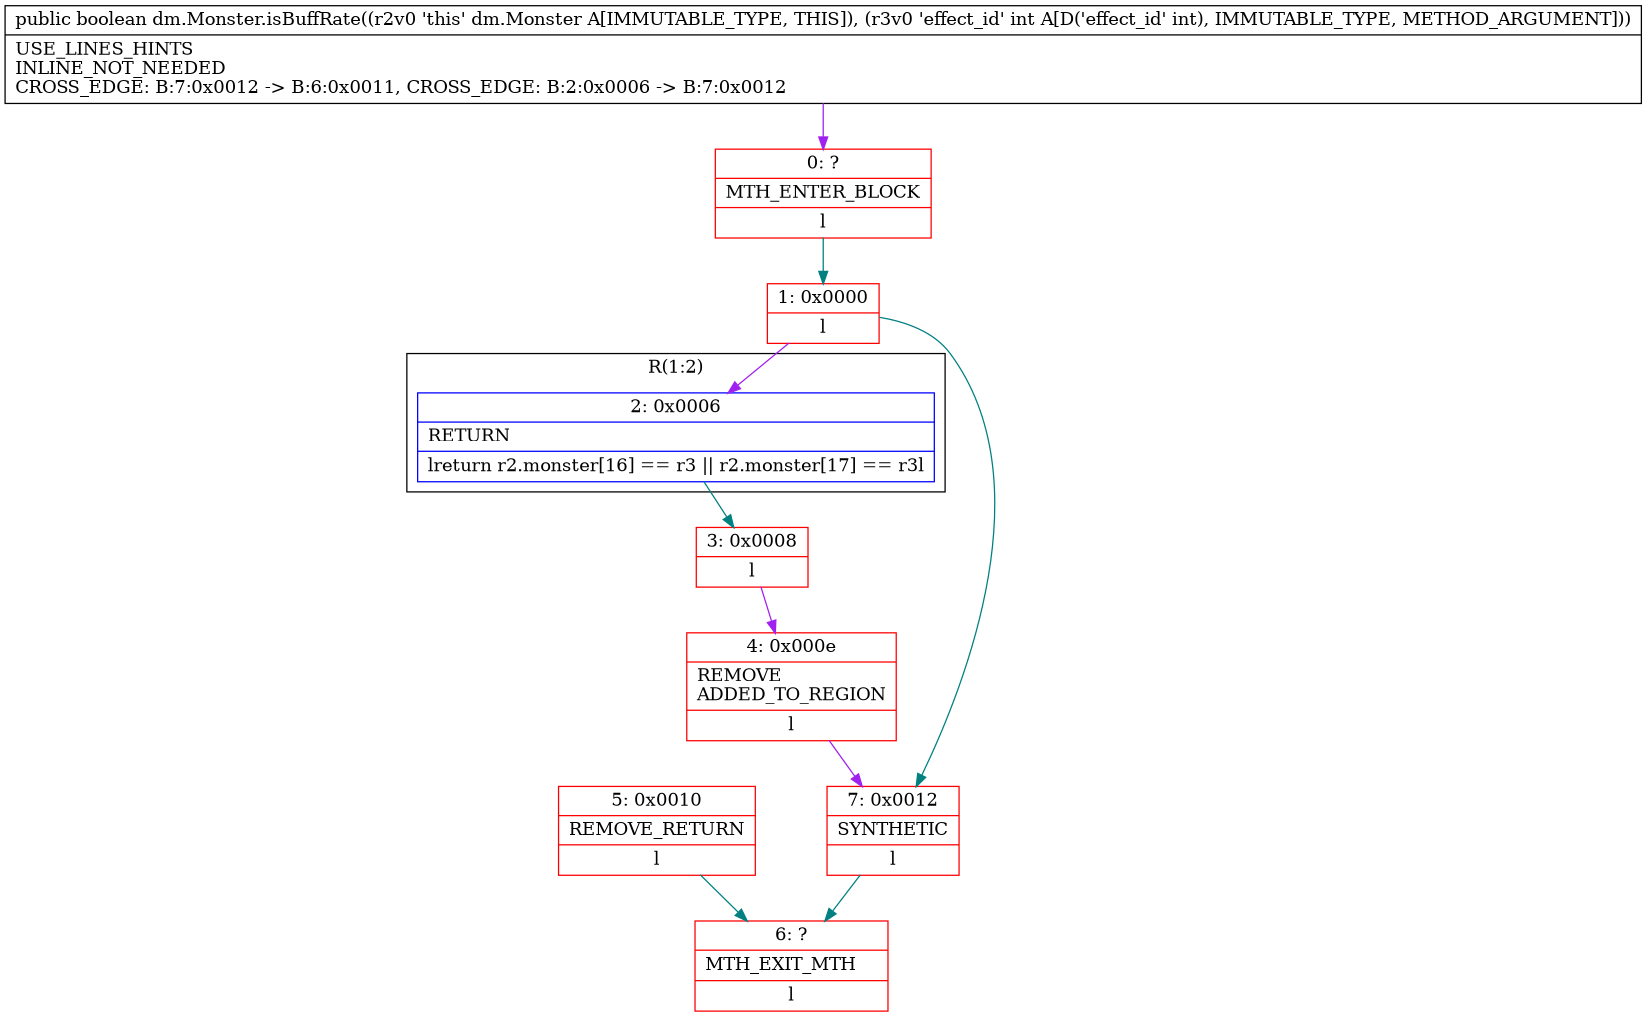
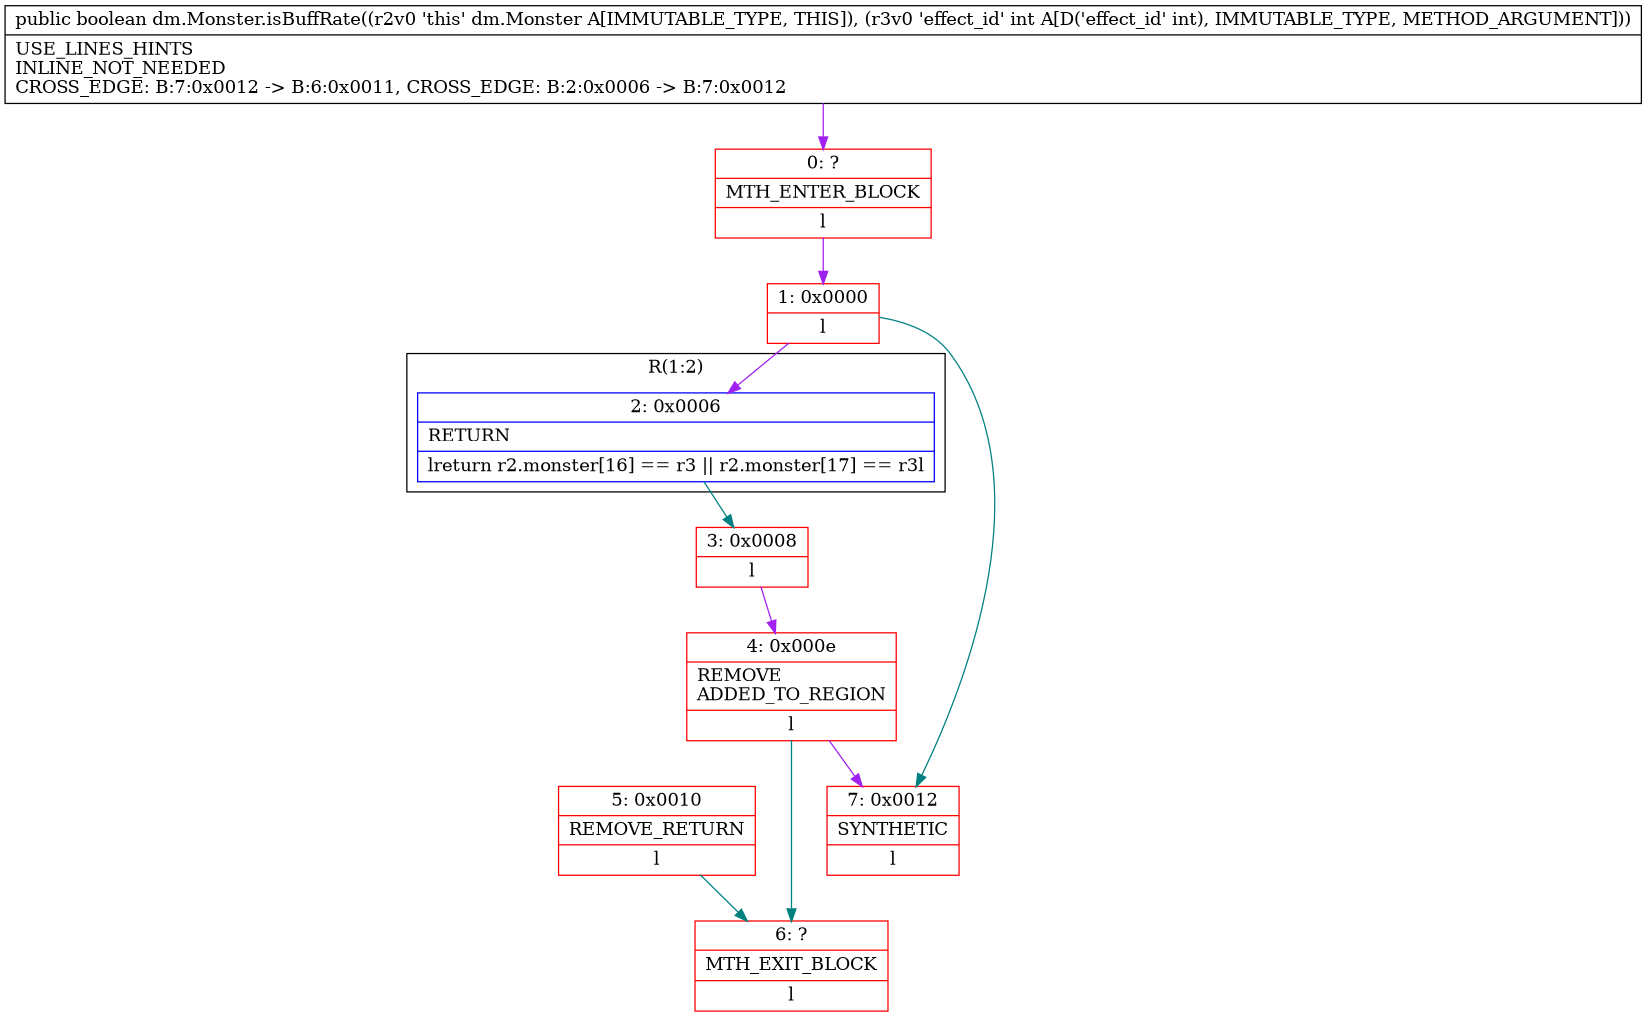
(823, 254) -> (823, 254)
(847, 893) -> (791, 824)
(781, 965) -> (791, 965)
